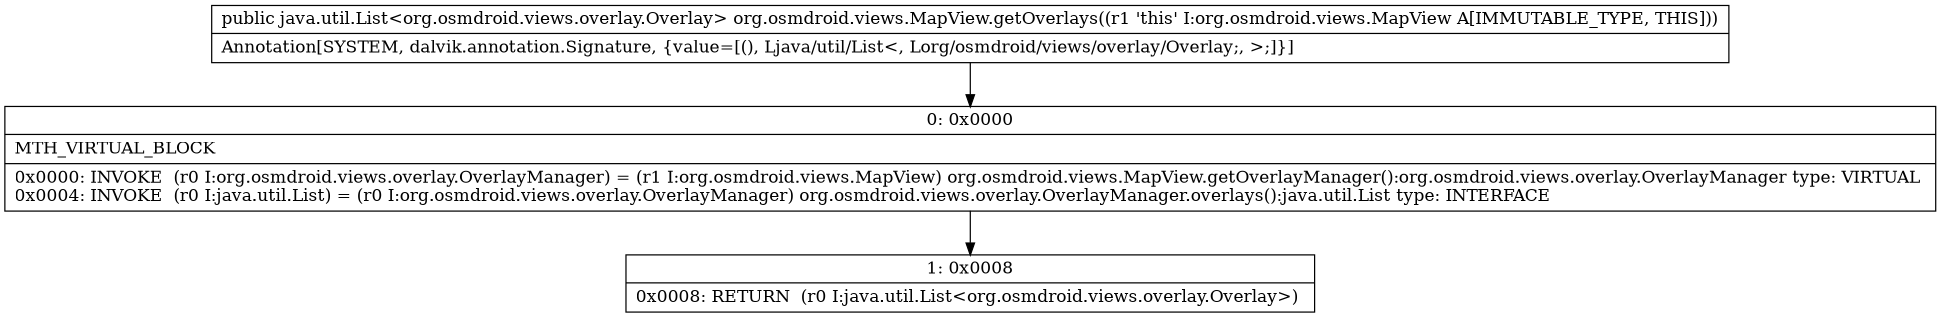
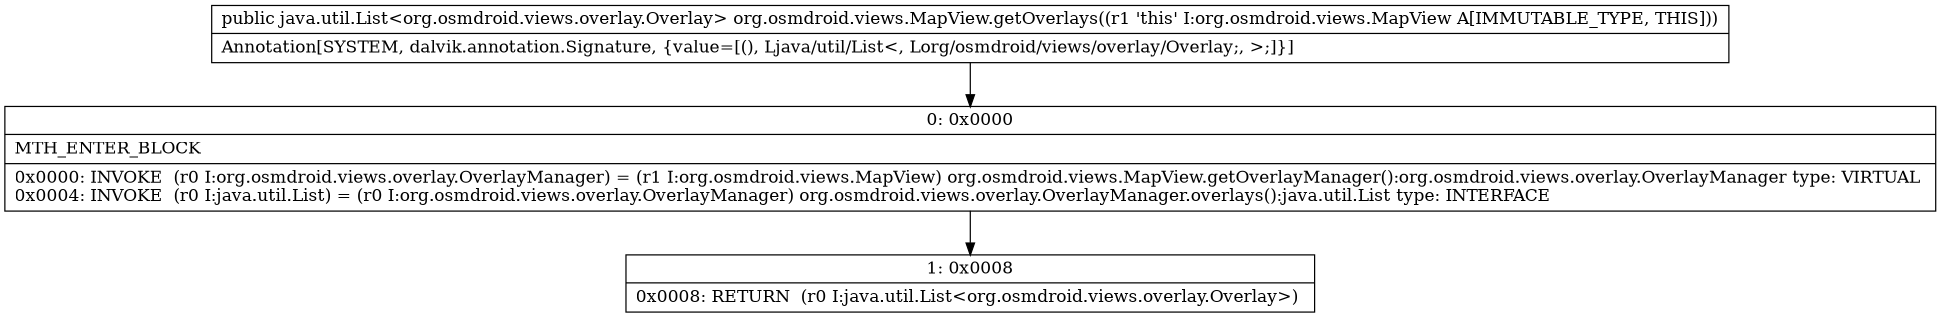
(116, 148) -> (108, 148)
